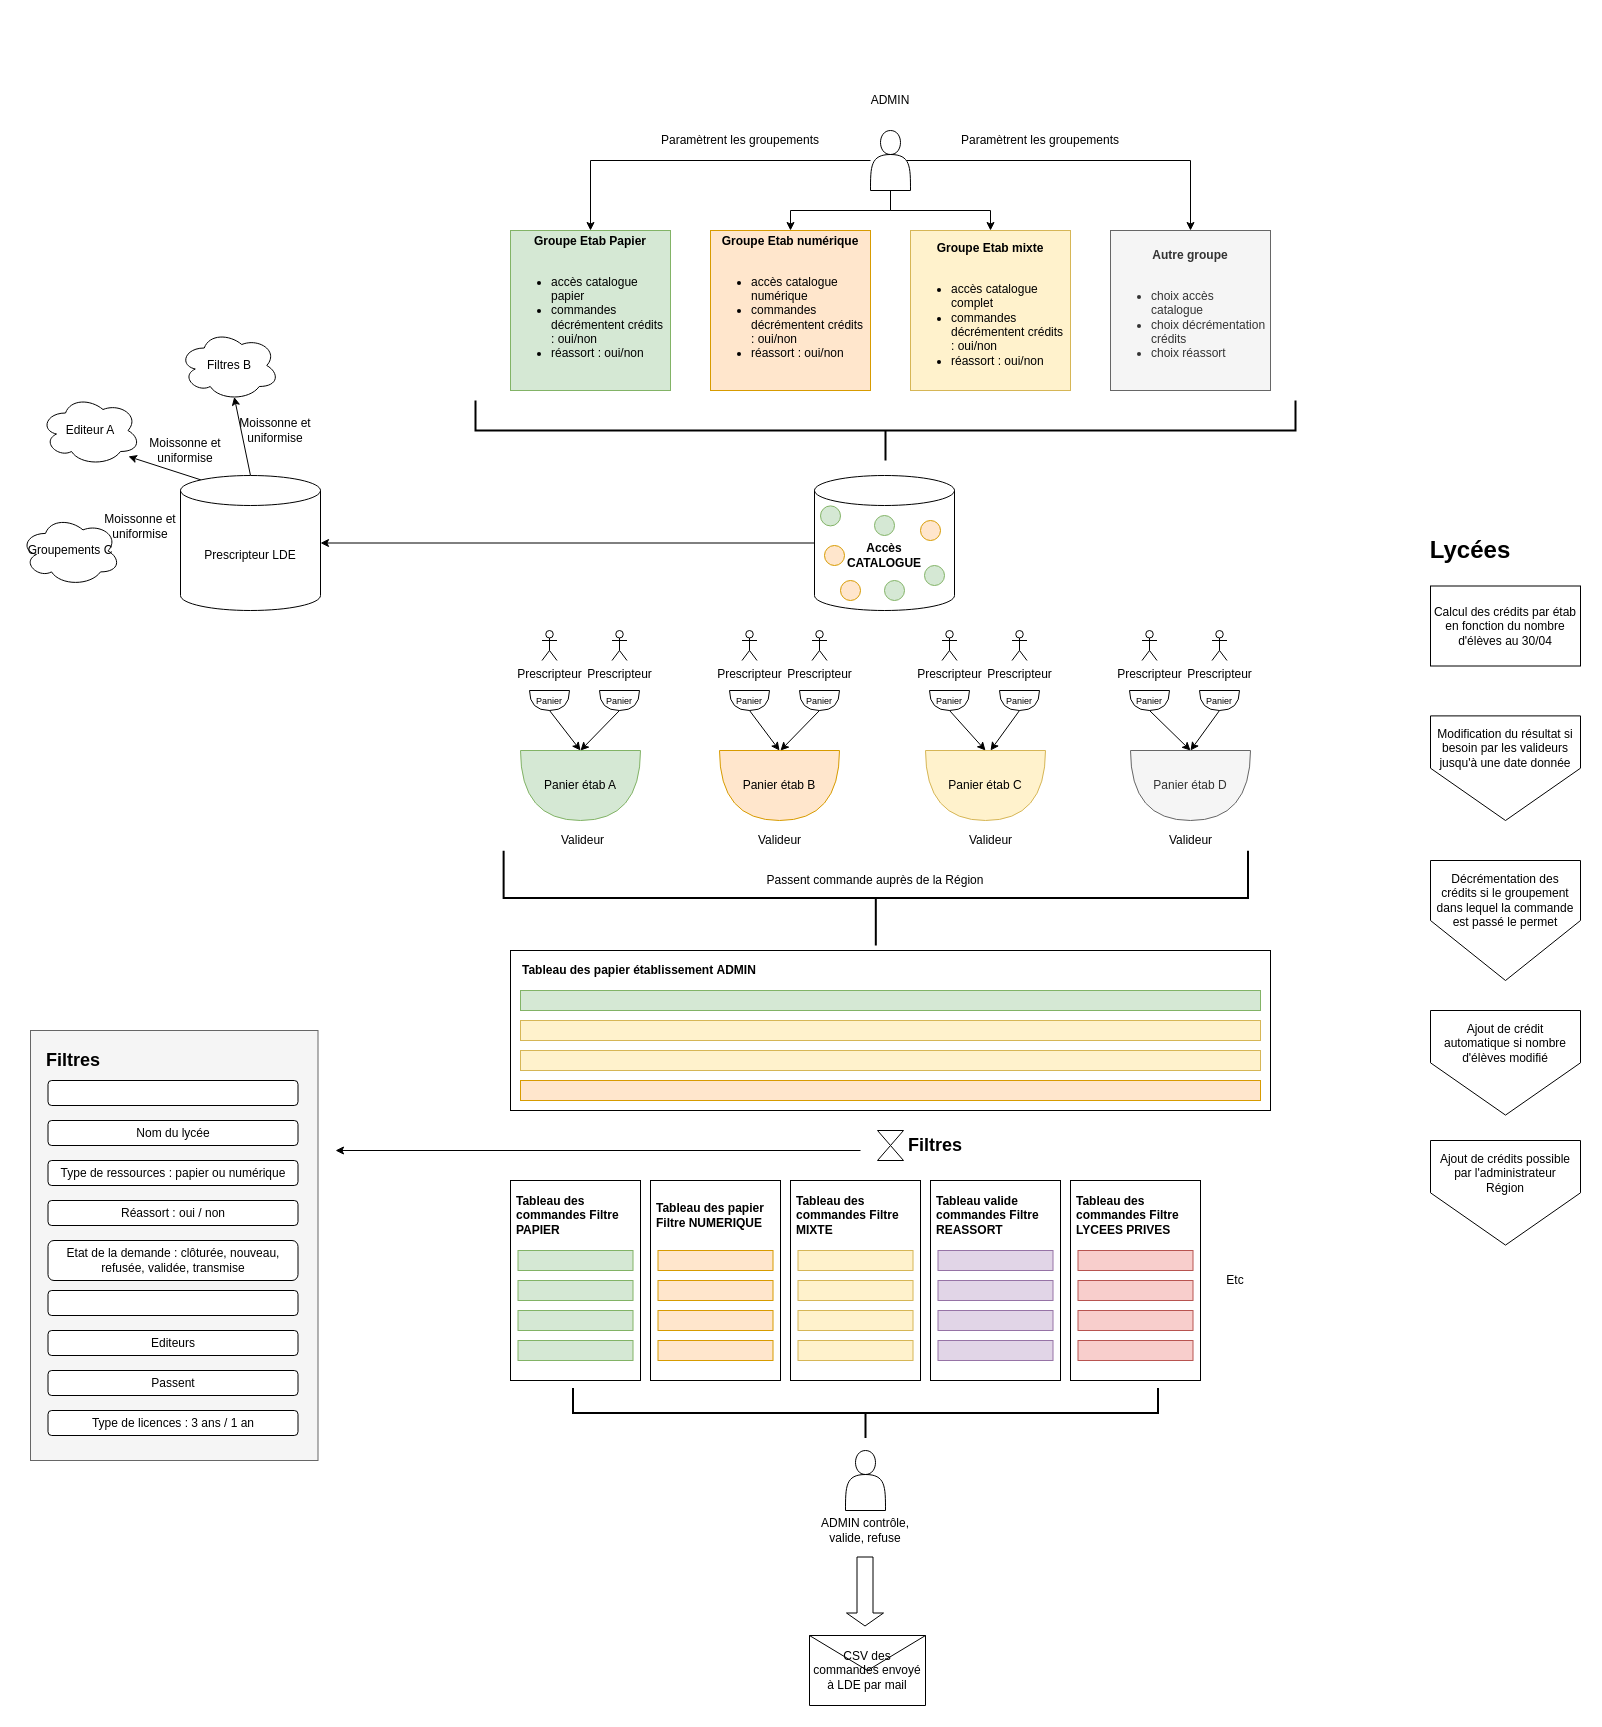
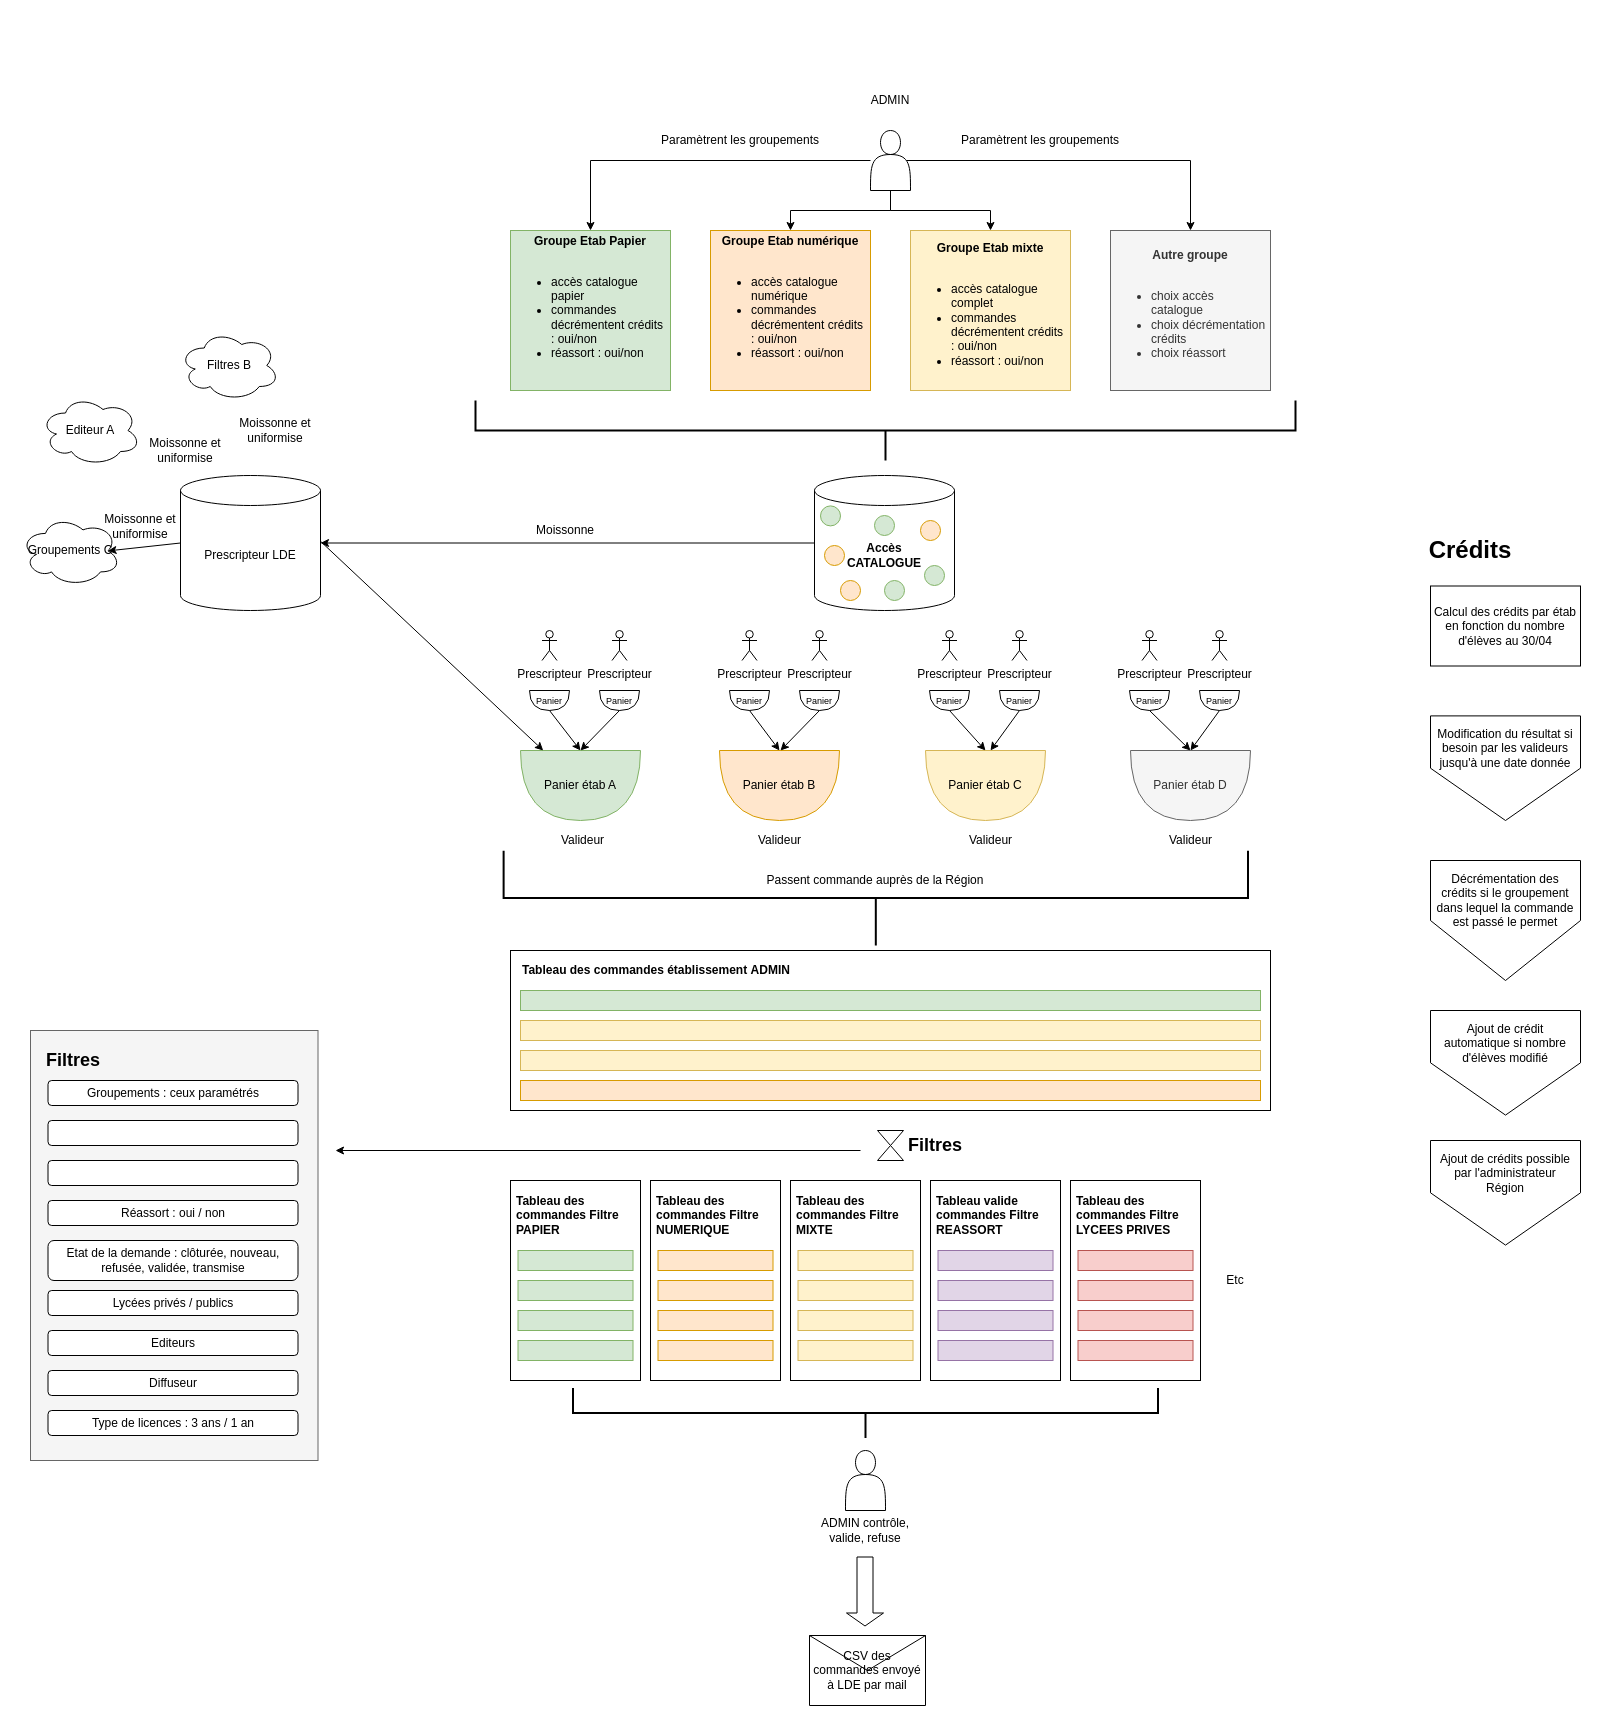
(243, 440) -> (430, 644)
(168, 469) -> none
none -> (566, 531)
none -> (147, 547)
(1471, 551) -> (1471, 551)
(638, 971) -> (649, 971)
none -> (173, 1093)
(173, 1133) -> none
(173, 1173) -> none
(713, 1216) -> (713, 1216)
none -> (173, 1303)
(174, 1384) -> (174, 1384)
